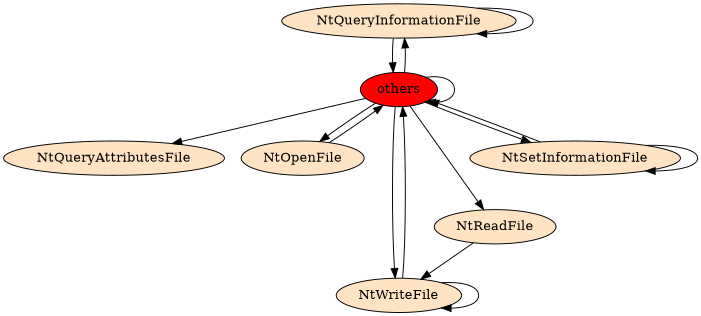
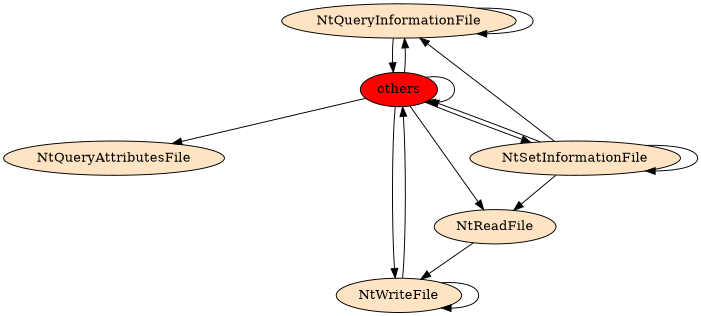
none -> (491, 92)
(303, 158) -> none
none -> (539, 190)
